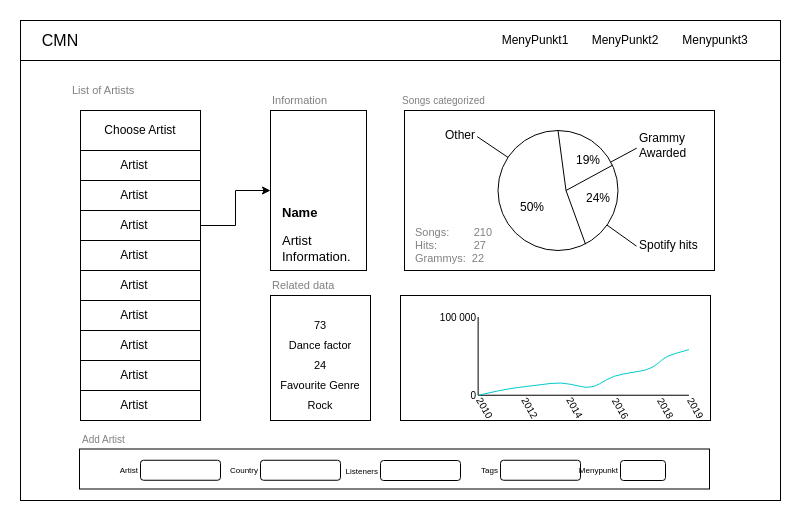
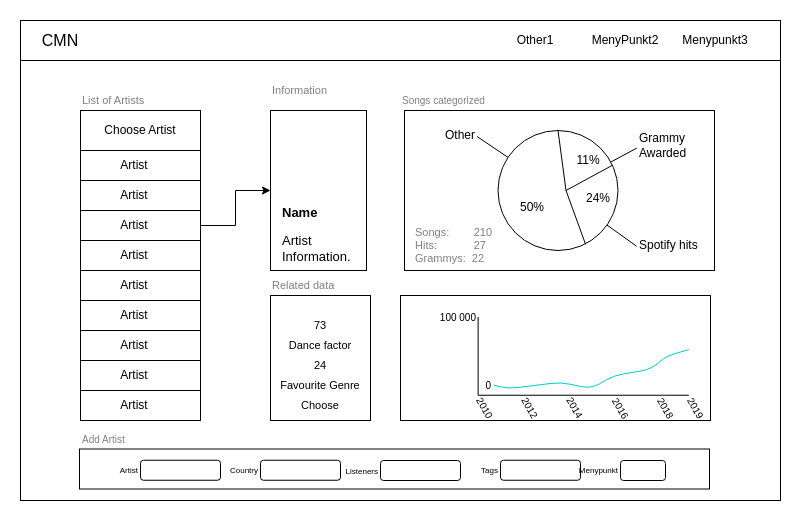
(536, 41) -> (536, 41)
(121, 91) -> (131, 101)
(321, 101) -> (321, 91)
(589, 161) -> (589, 161)
(463, 395) -> (478, 385)
(321, 406) -> (321, 406)
